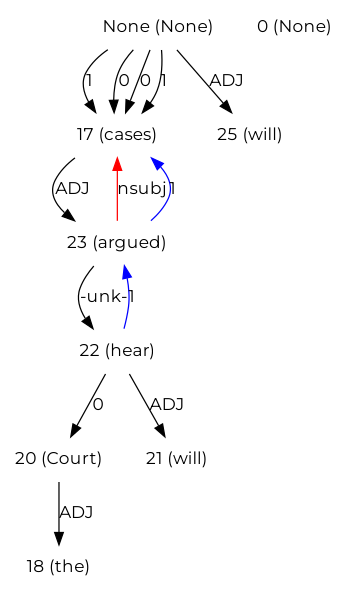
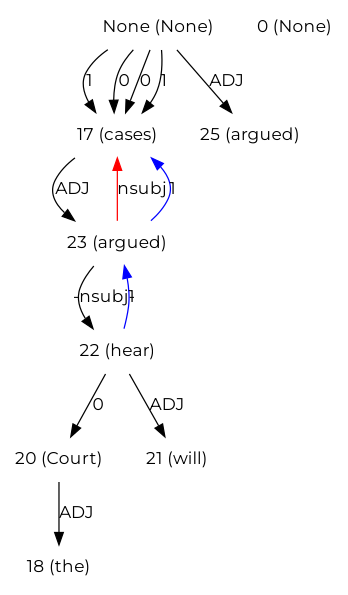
(250, 135) -> (250, 135)
(104, 297) -> (104, 297)
